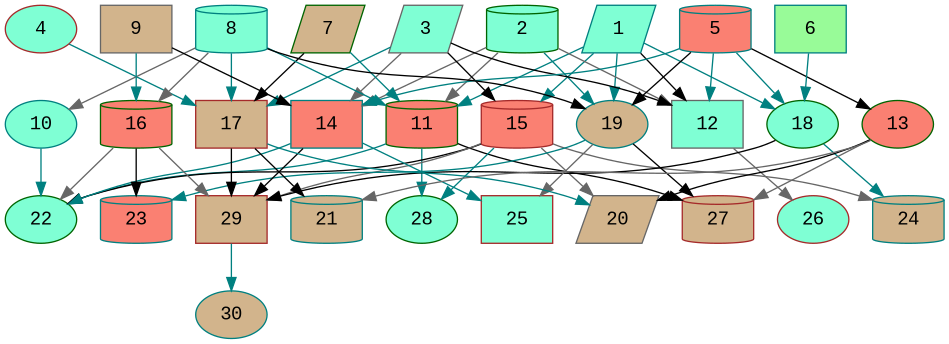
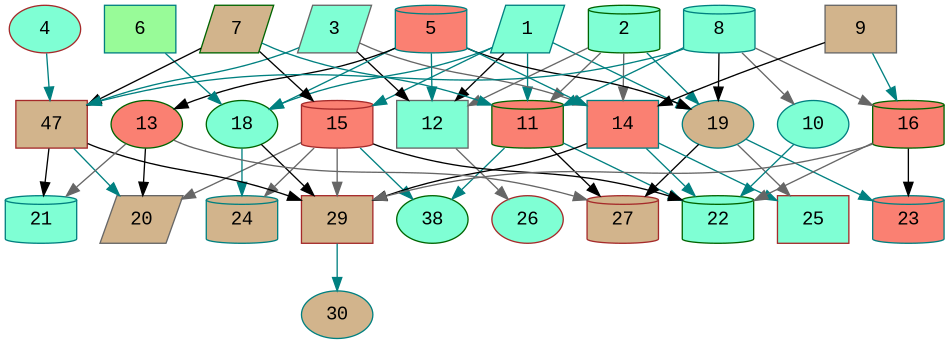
(465, 71) -> (277, 67)
(231, 124) -> (52, 124)
(41, 219) -> (718, 219)
(327, 219) -> (41, 219)
(422, 219) -> (432, 219)
